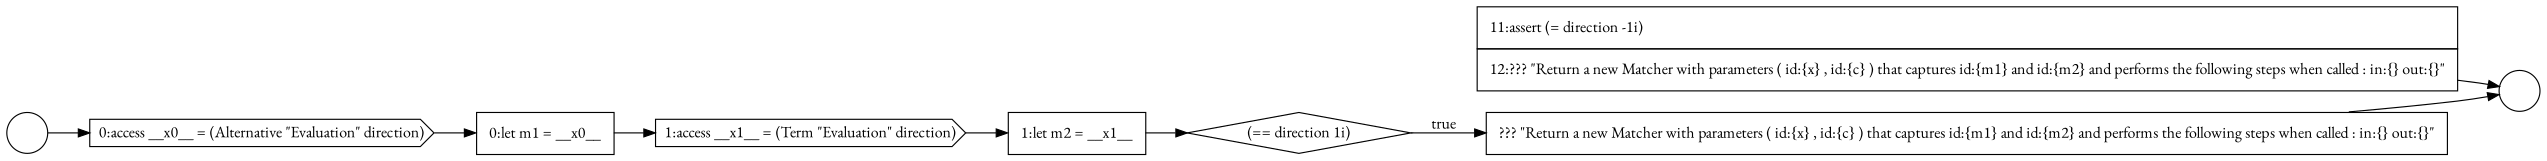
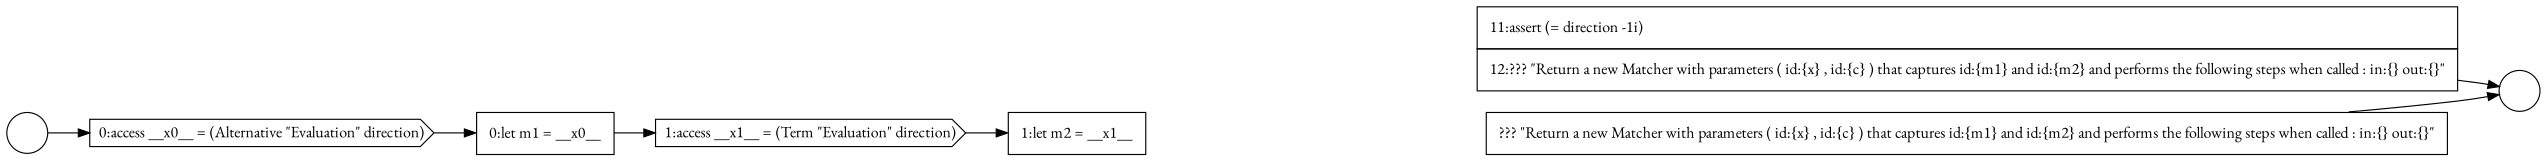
(1299, 133) -> none
